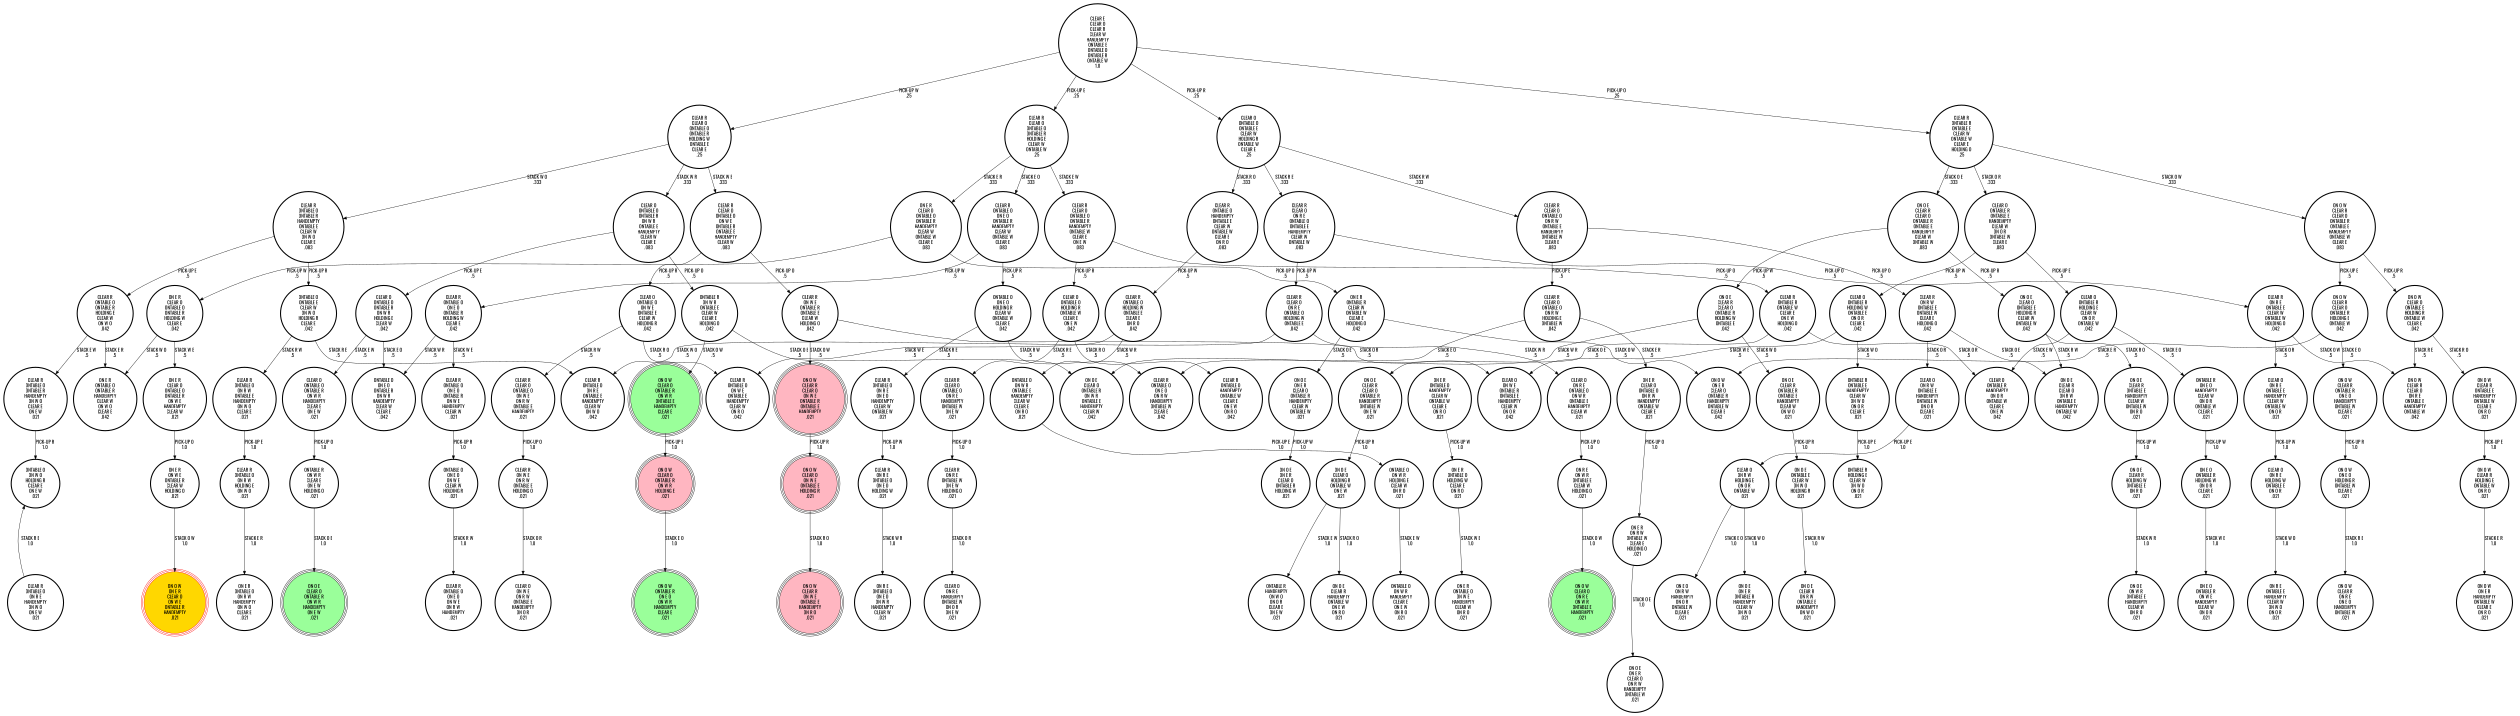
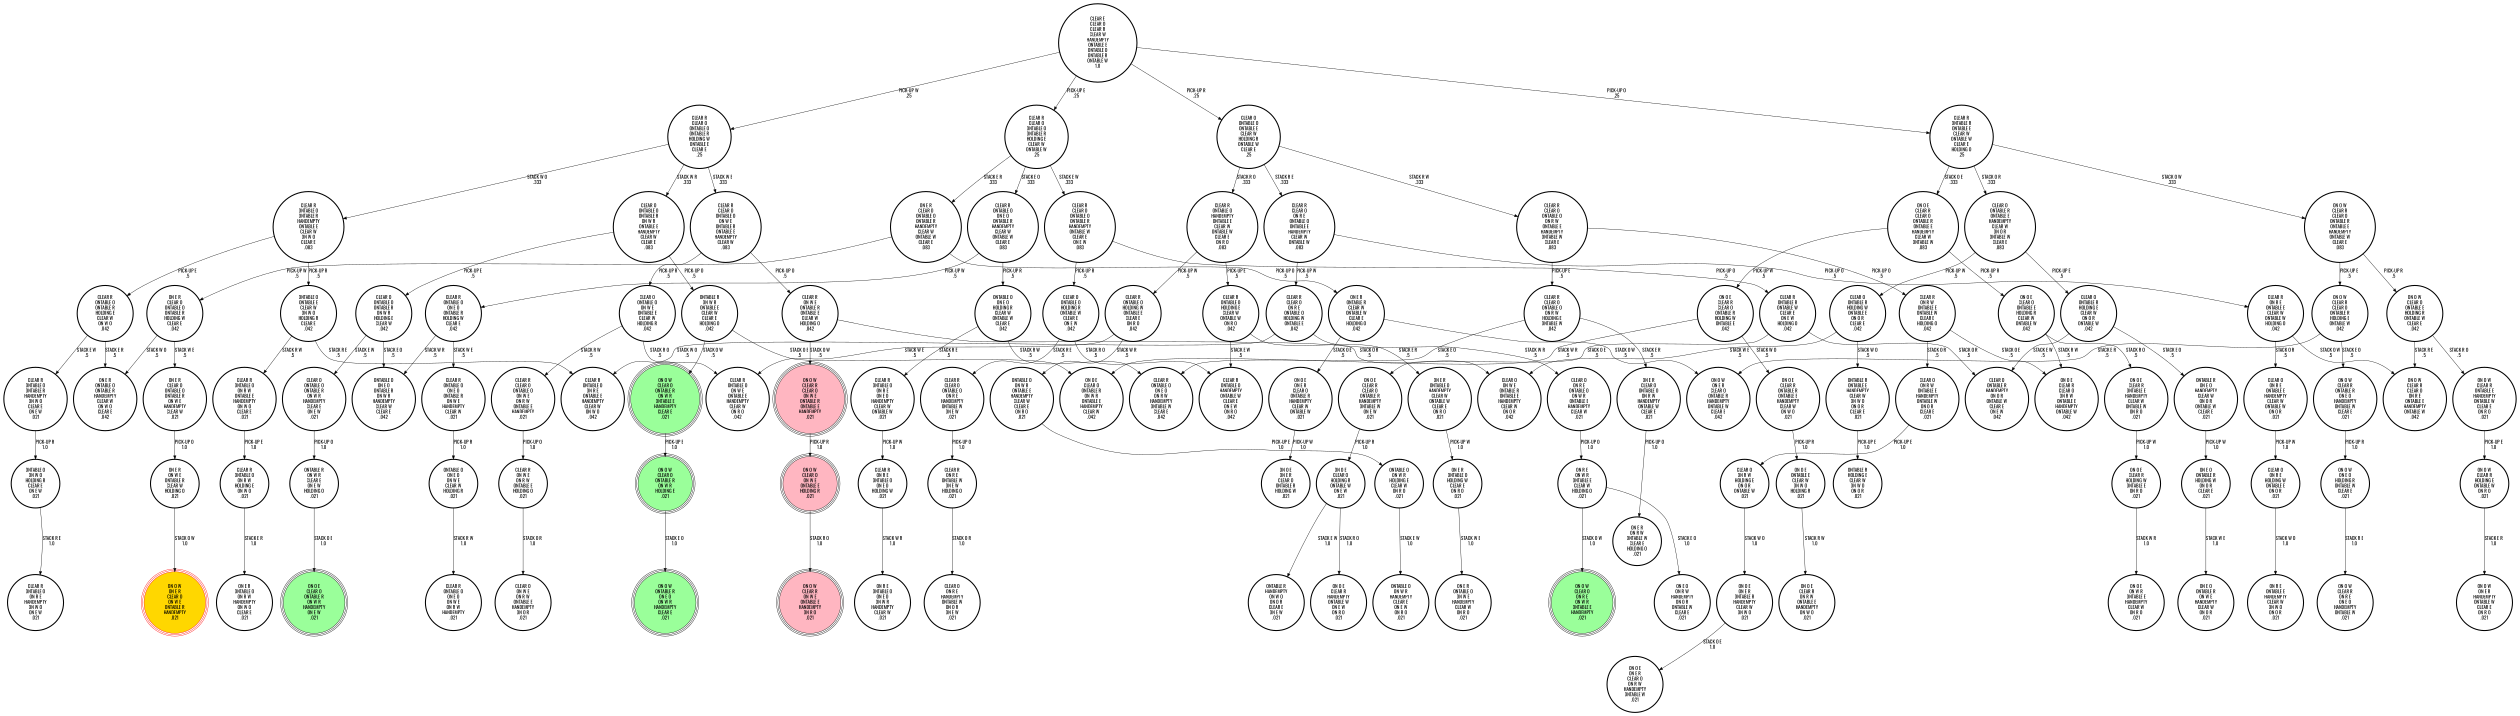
none -> (1231, 313)
(665, 484) -> (665, 484)
(1714, 539) -> (1661, 513)
(18, 543) -> (42, 539)
(1631, 609) -> (1695, 647)
